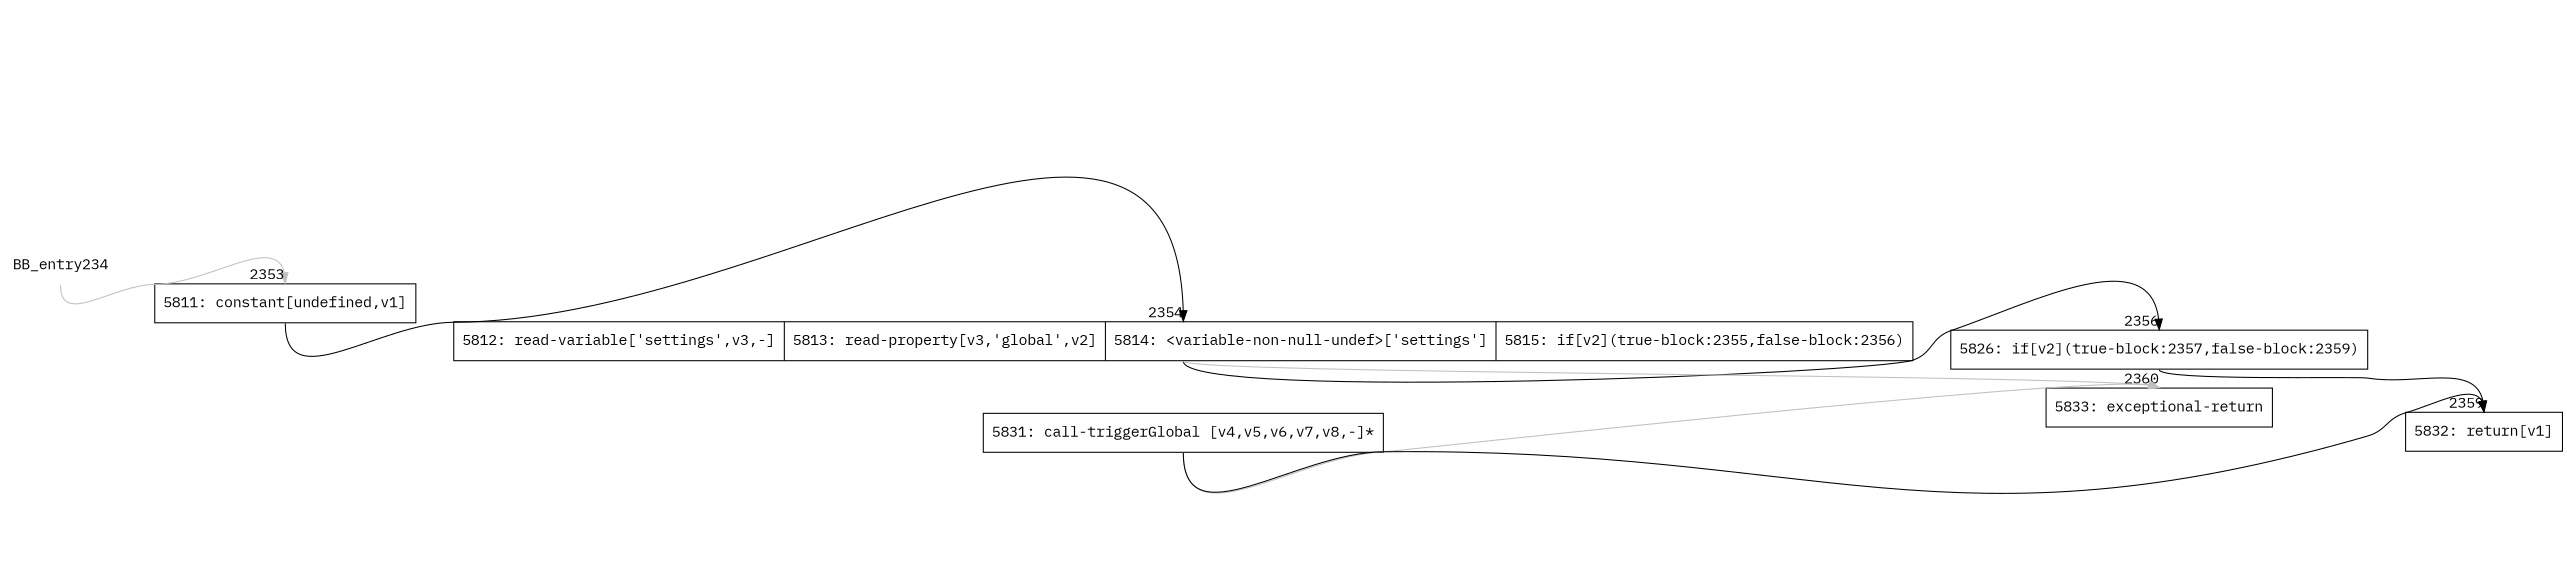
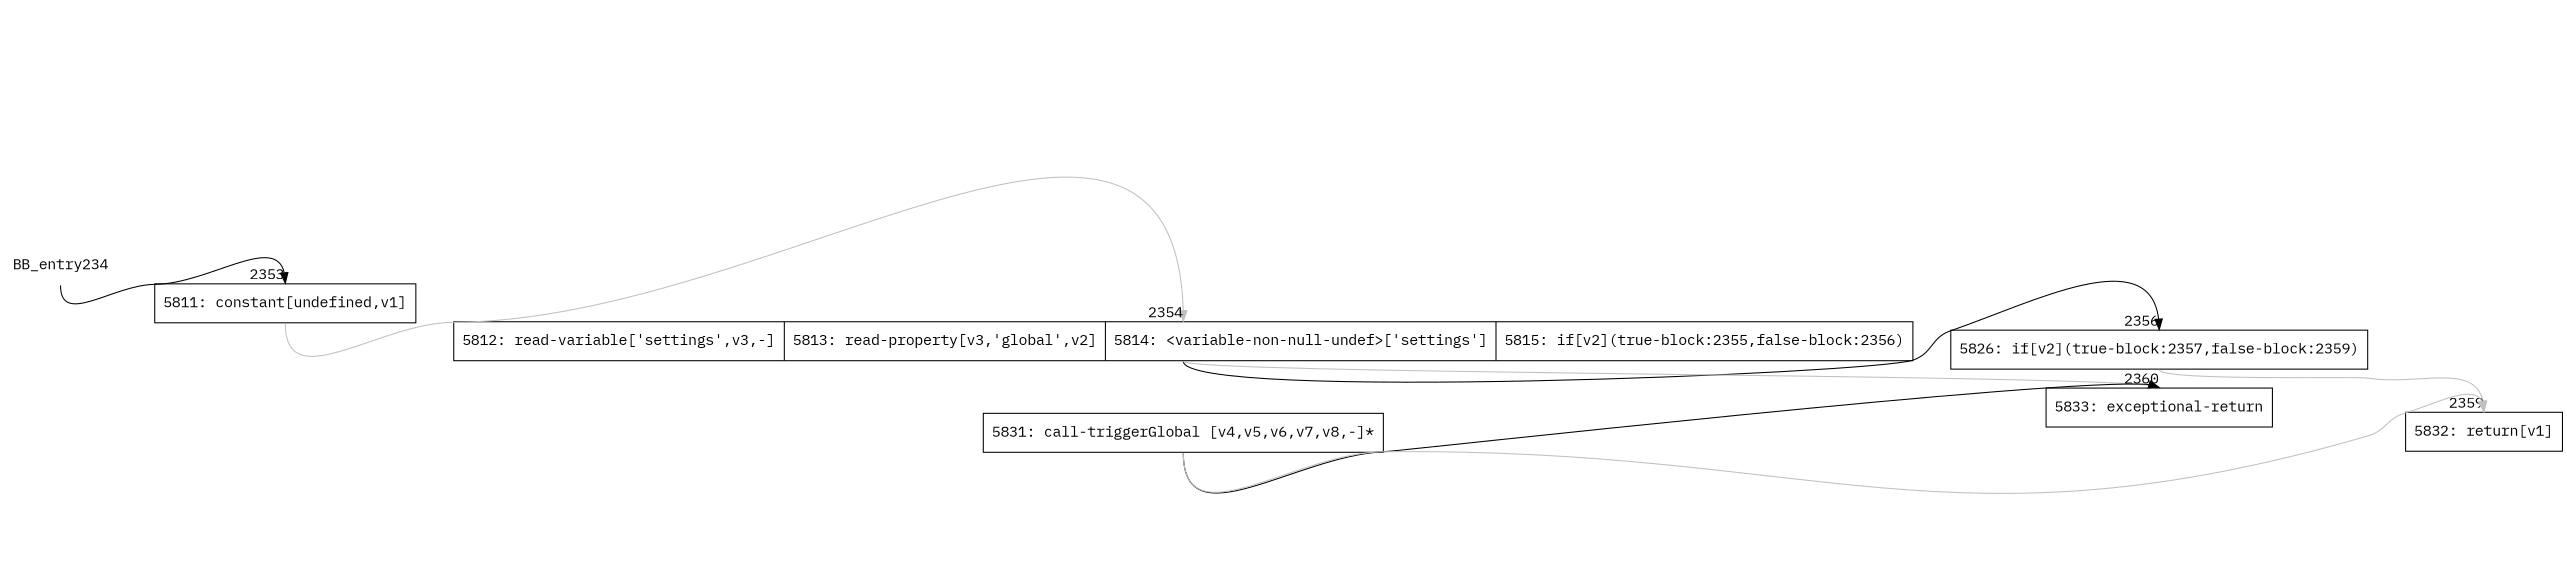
(764, 256) -> (764, 256)
(170, 283) -> (170, 283)
(2326, 378) -> (2326, 378)
(1651, 424) -> (1651, 424)
(1826, 482) -> (1826, 482)
